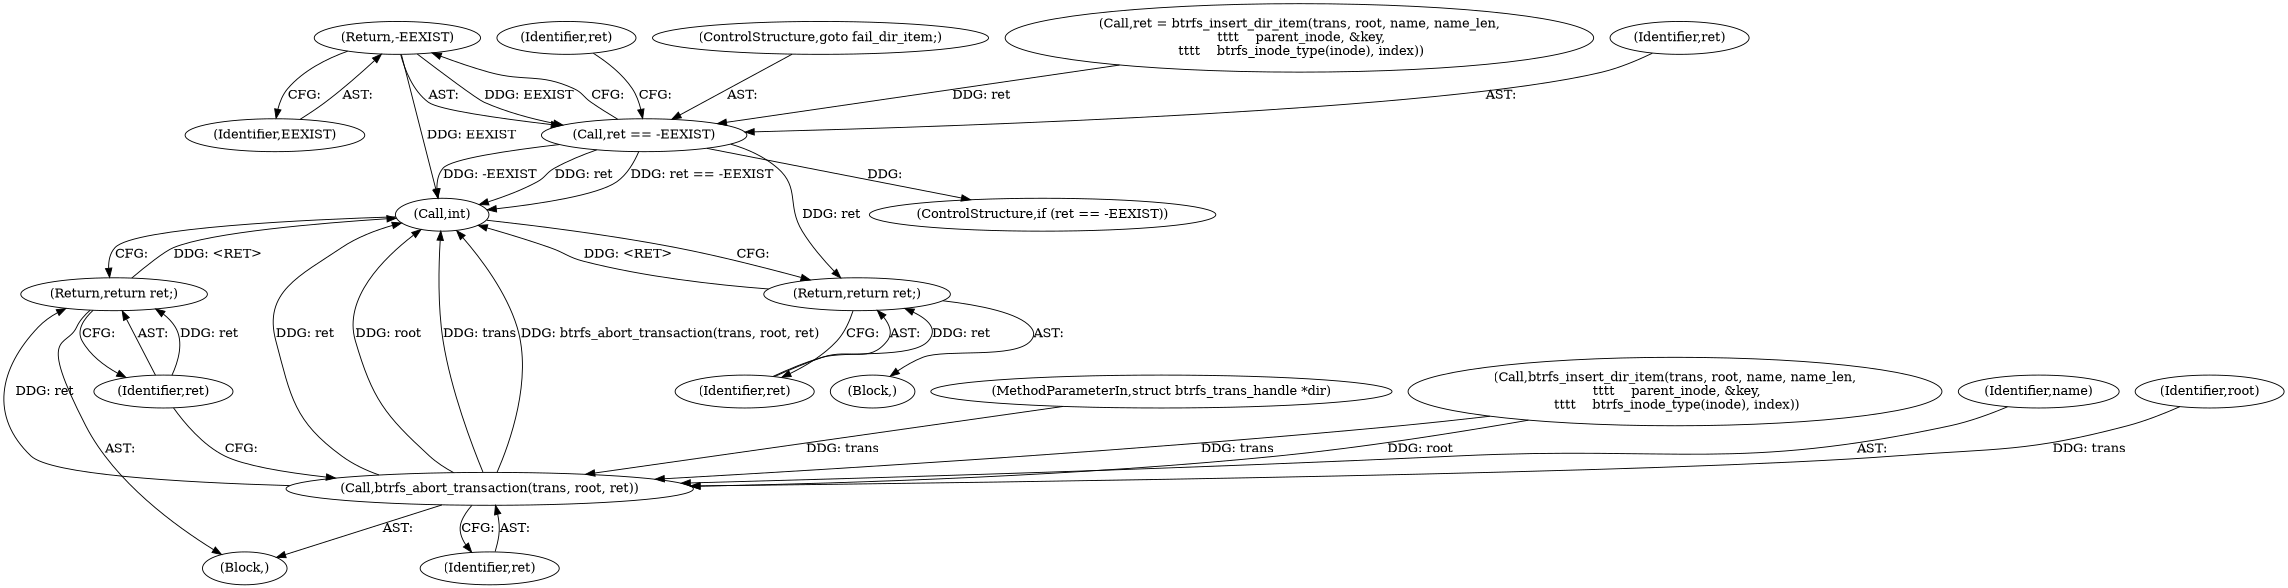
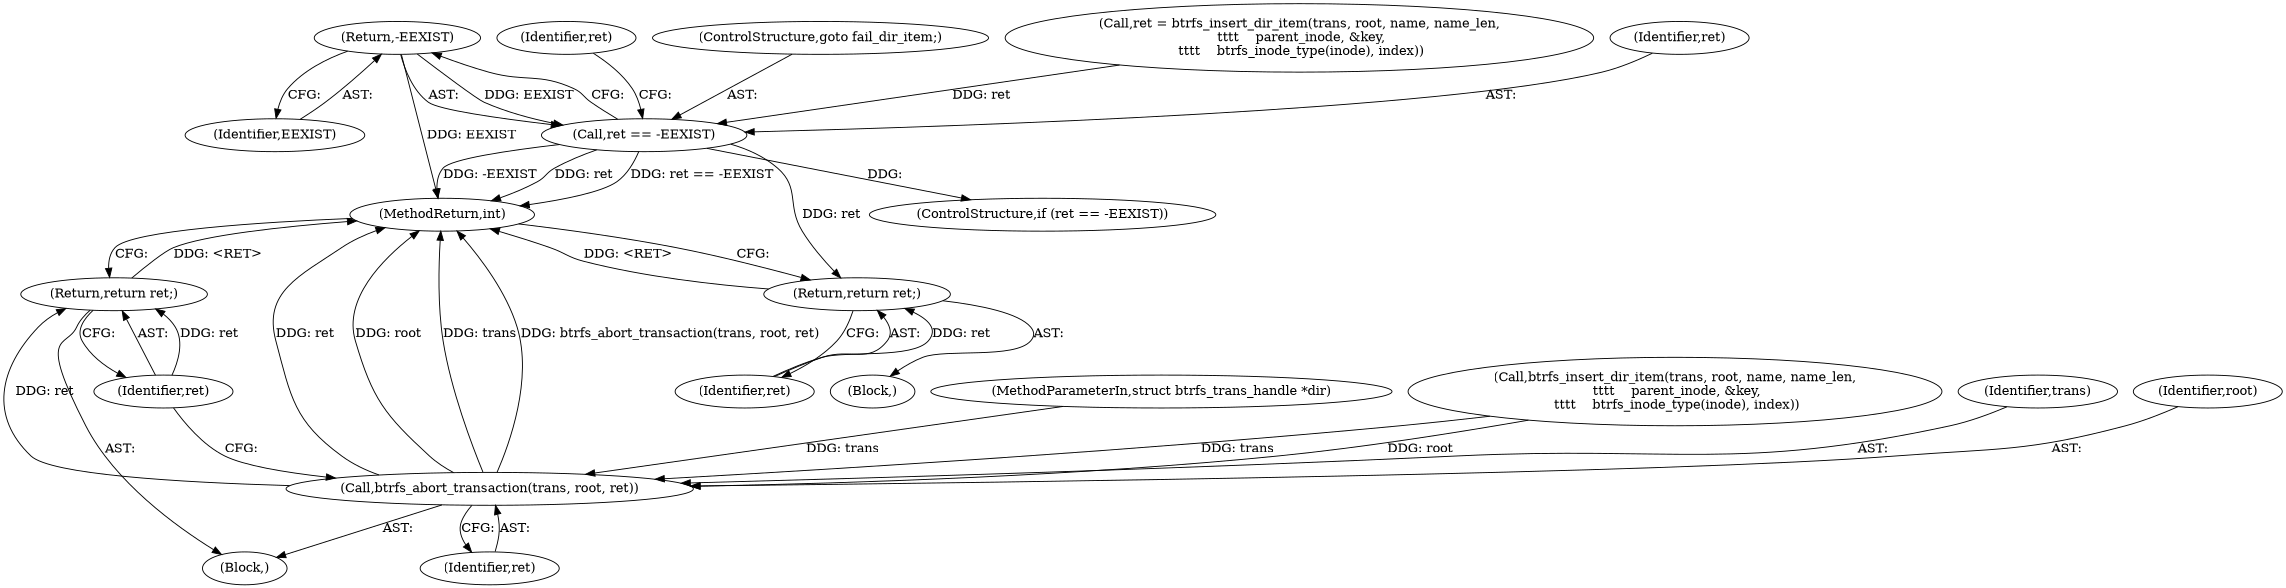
(442, 215) -> (442, 215)
(2039, 392) -> (2038, 392)
(2089, 449) -> (2069, 449)
